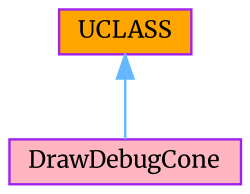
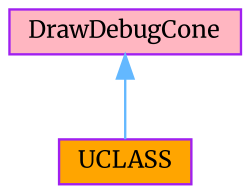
(125, 109) -> (125, 109)
